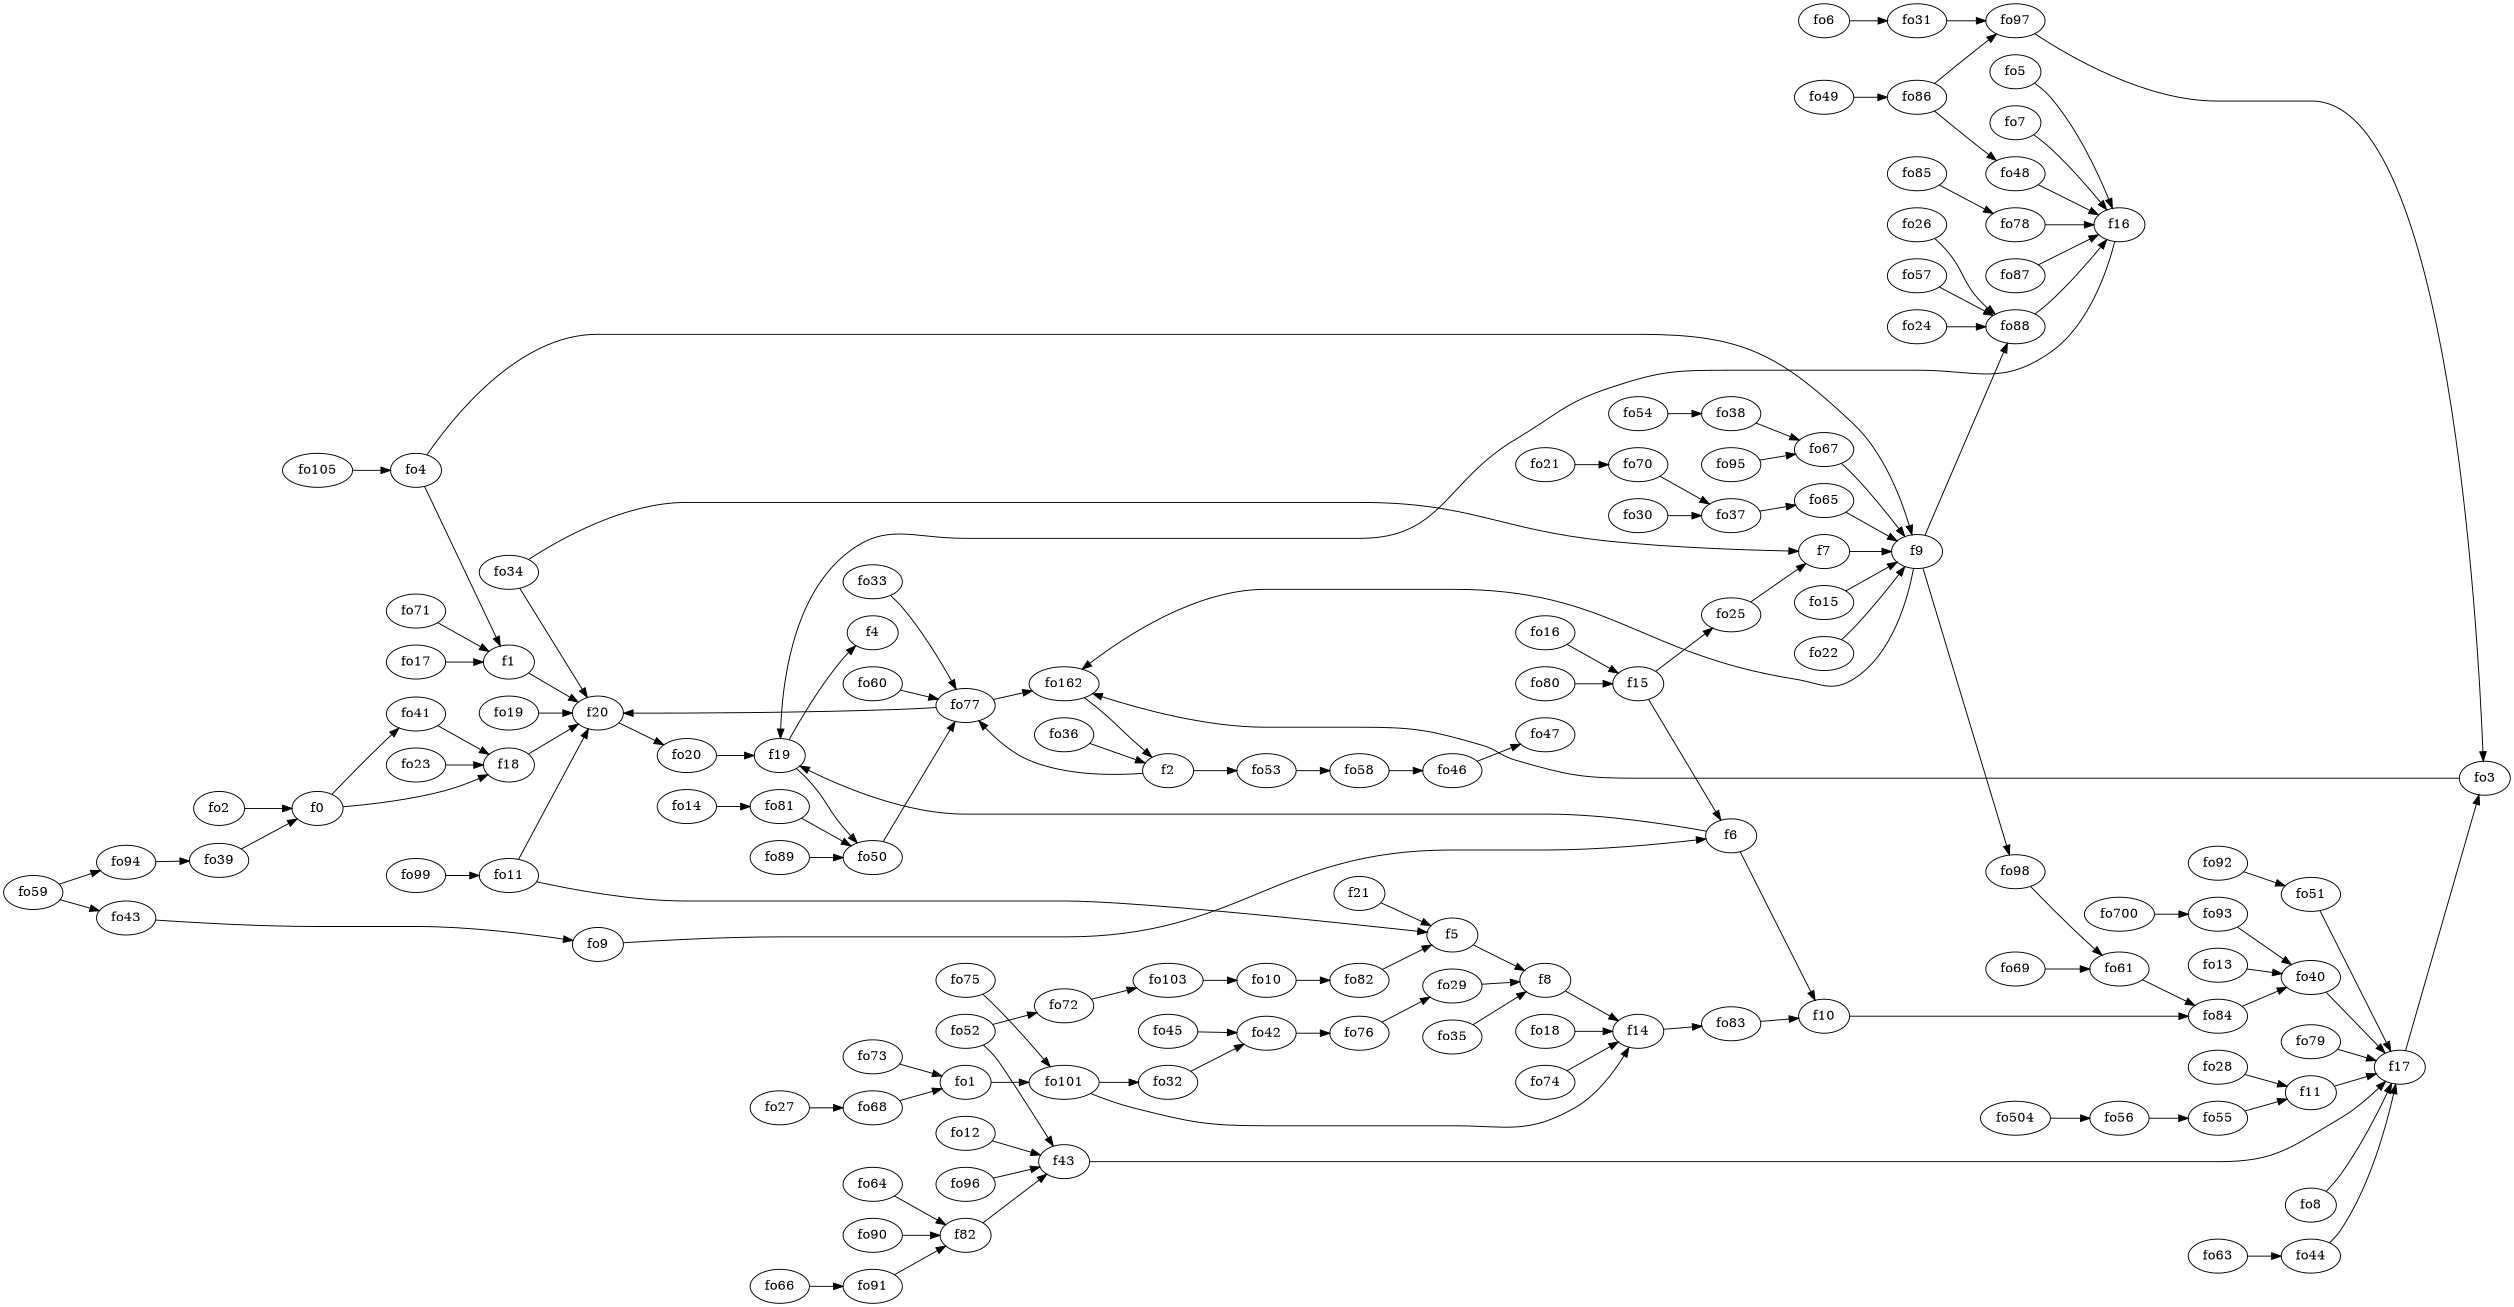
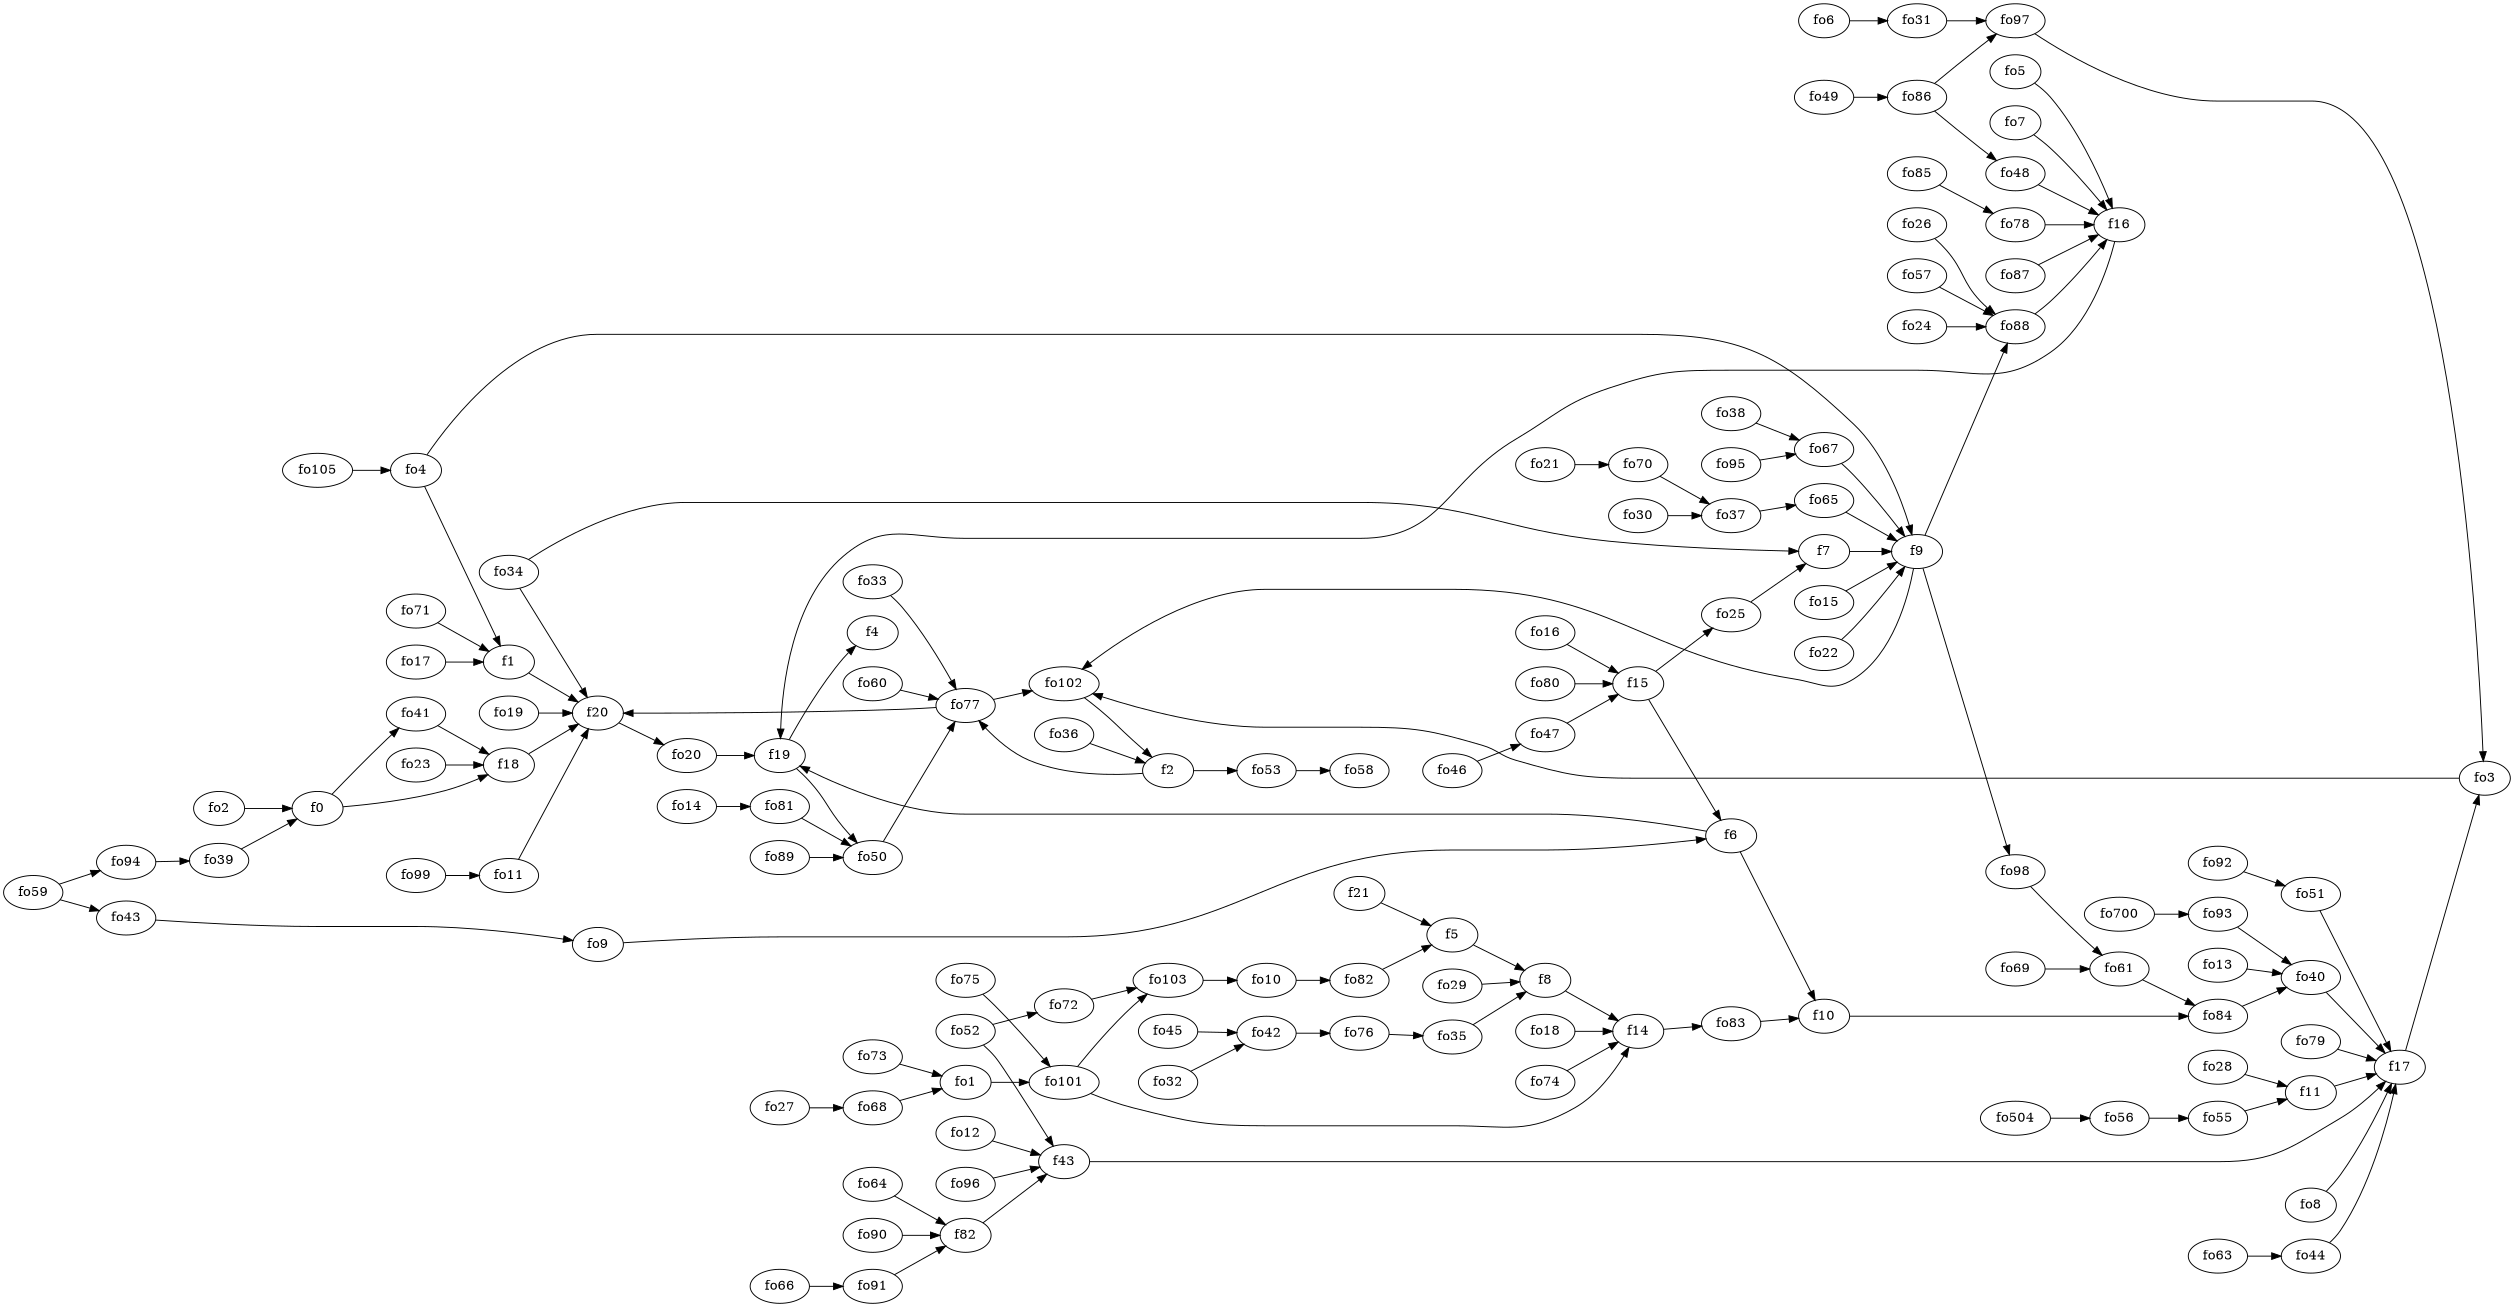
(1638, 414) -> none
(1064, 684) -> (1064, 684)
none -> (1588, 711)
(1401, 771) -> none
(977, 901) -> none
(1402, 1012) -> (1401, 1035)
(1114, 1082) -> (1107, 1032)
